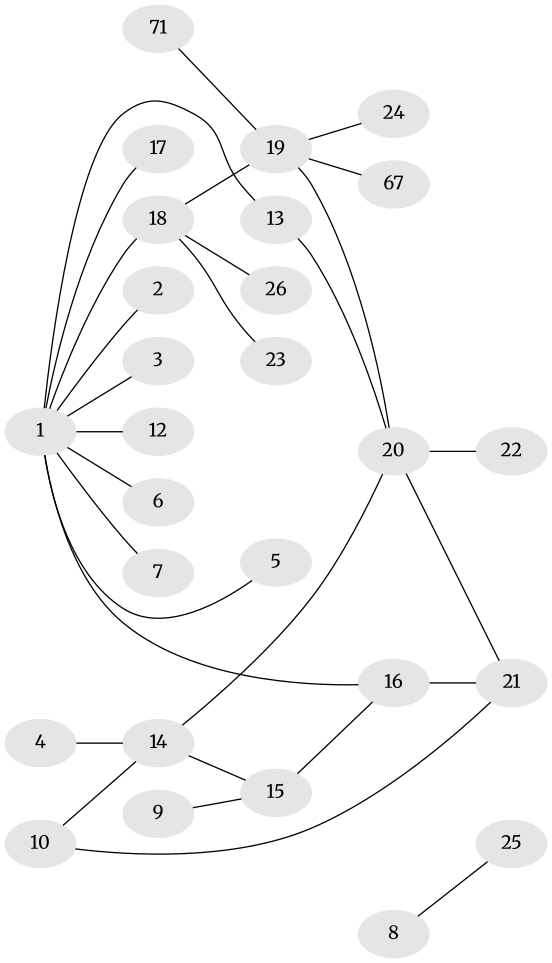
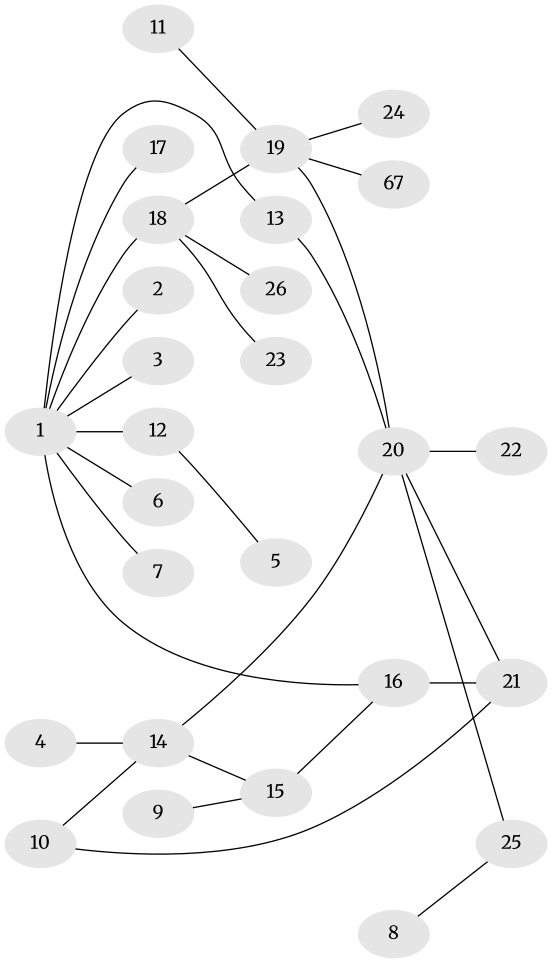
(158, 29) -> (158, 29)
(115, 602) -> (219, 496)
none -> (453, 648)
